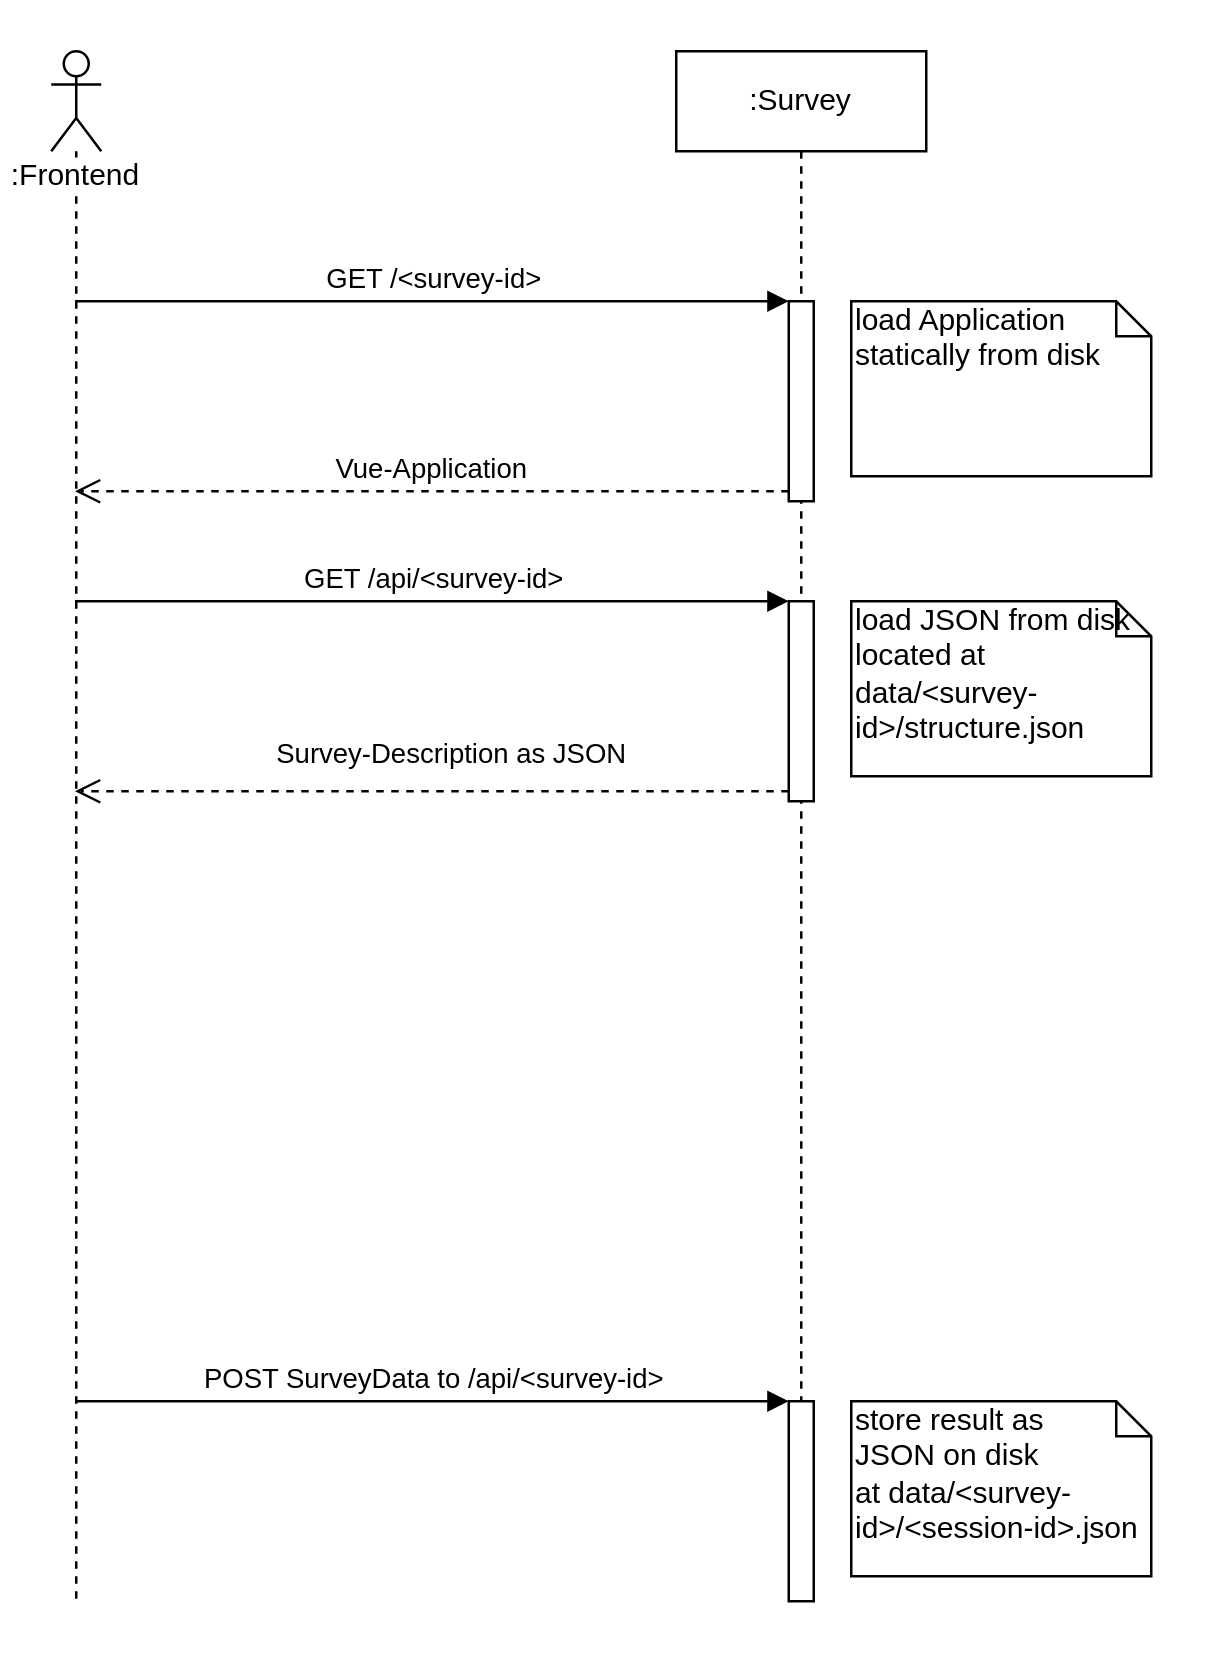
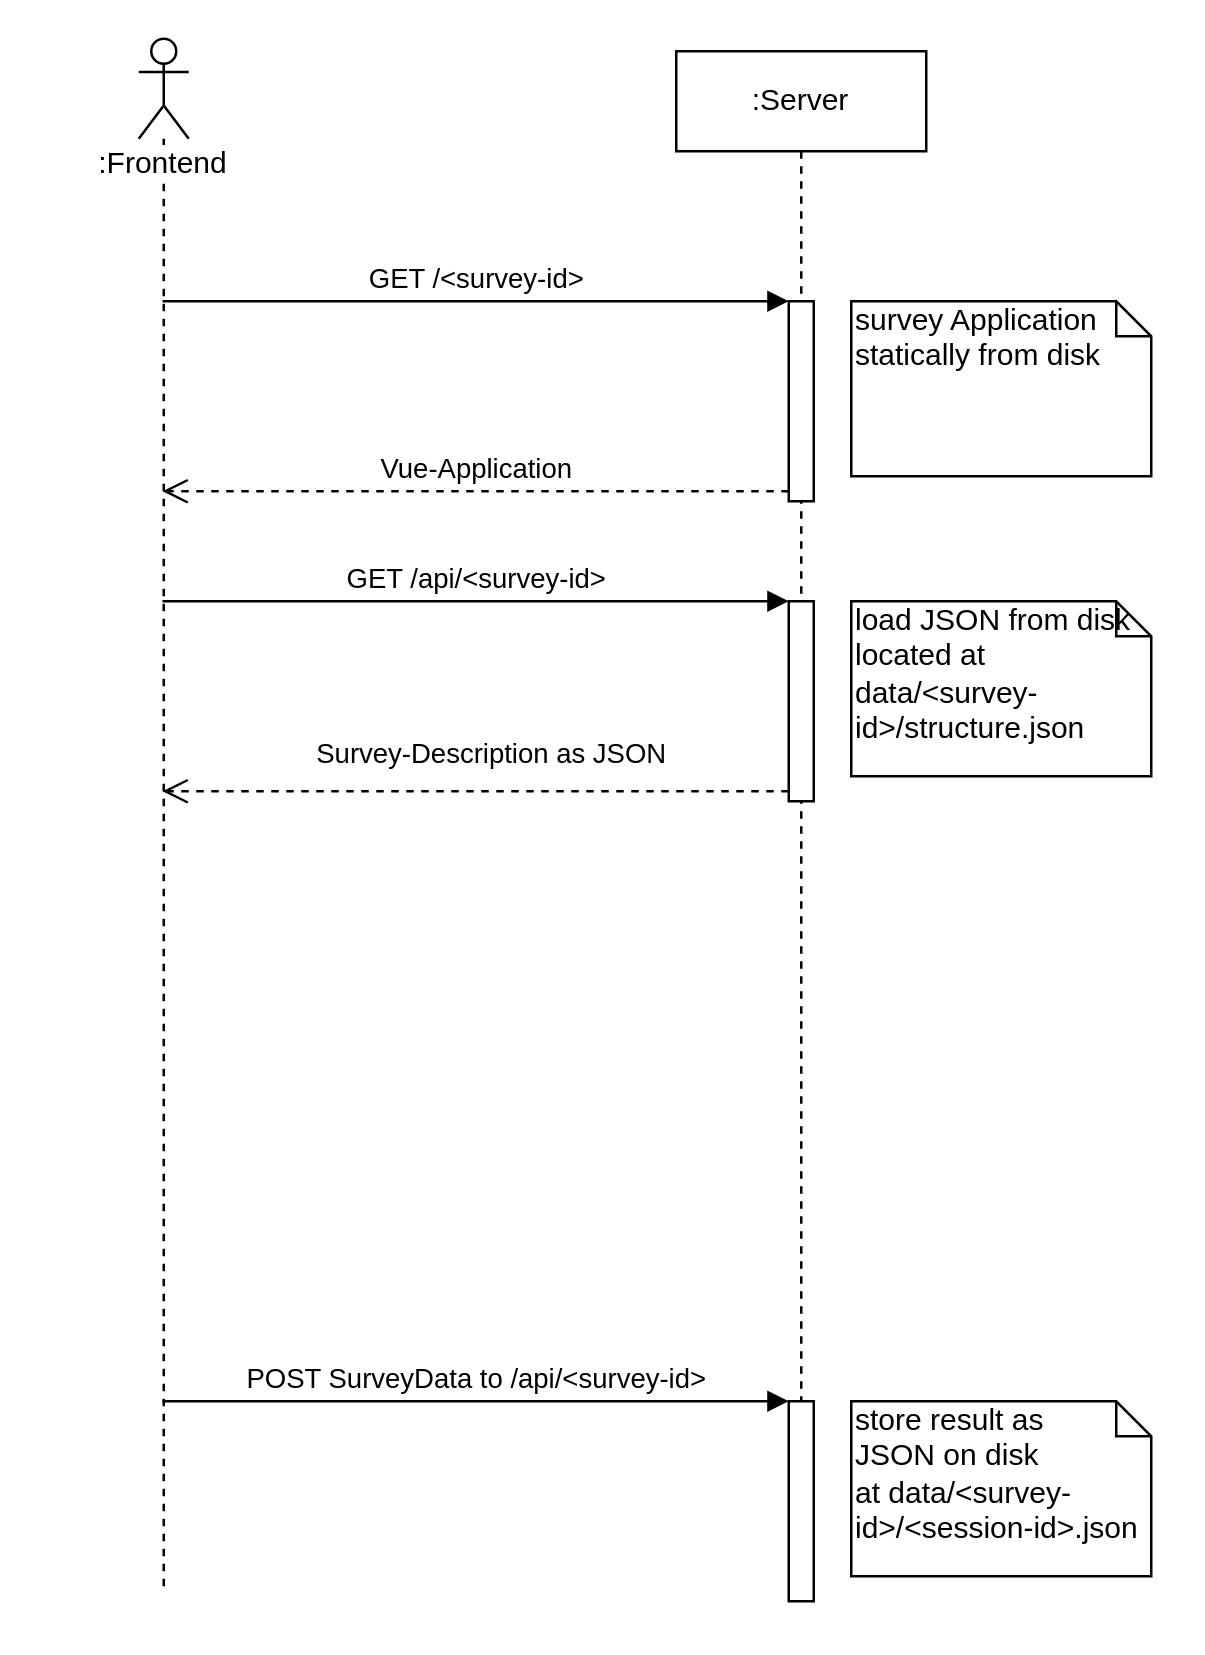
(801, 101) -> (801, 101)
(1001, 340) -> (1001, 340)
(76, 826) -> (164, 814)
